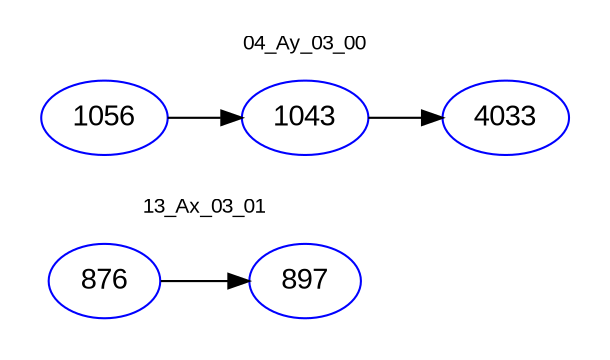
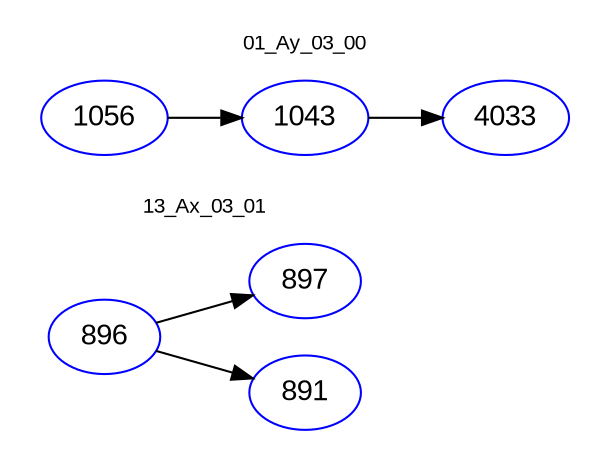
(305, 44) -> (305, 44)
(104, 281) -> (104, 337)
none -> (305, 393)
